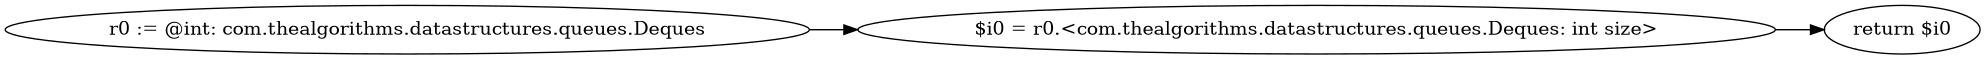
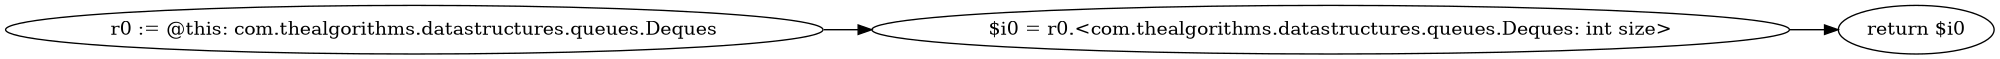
(407, 30) -> (414, 30)
